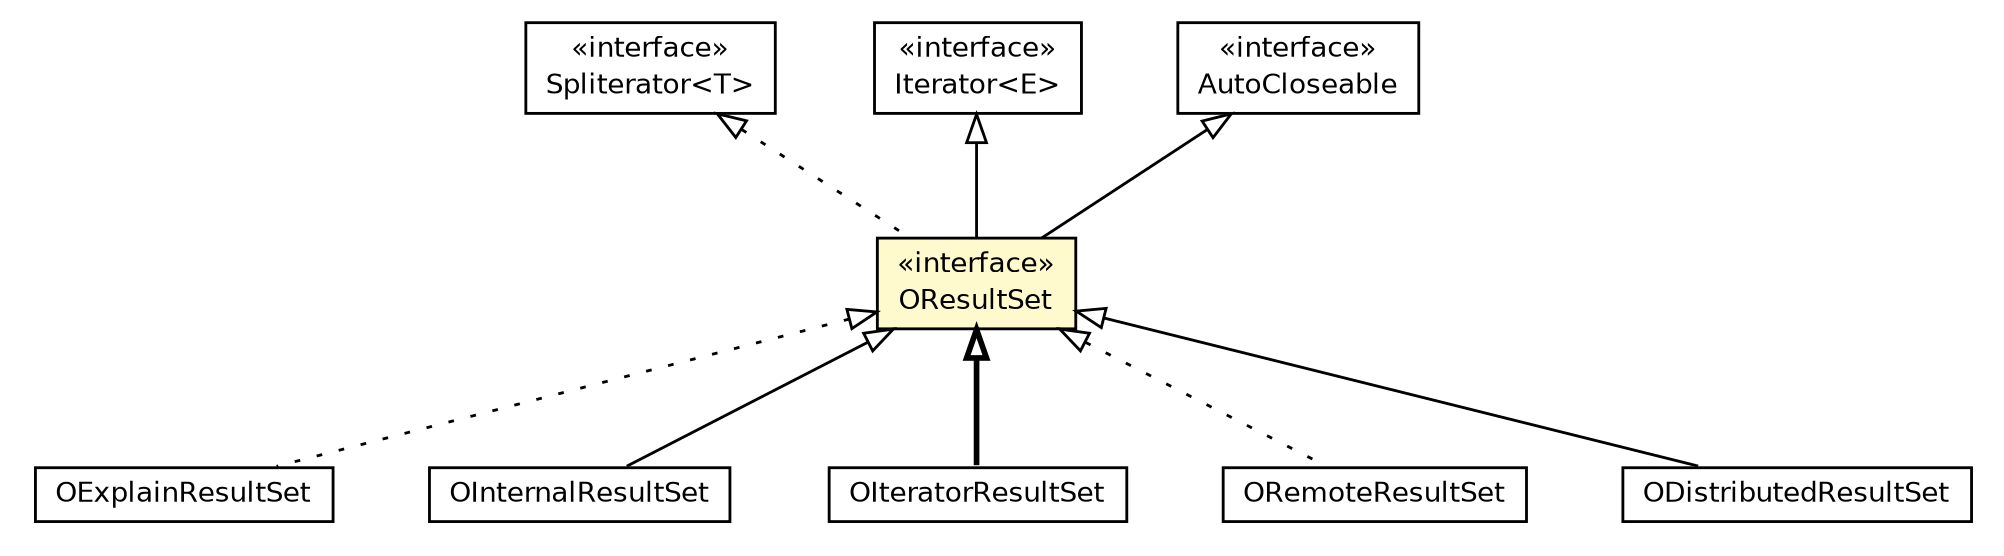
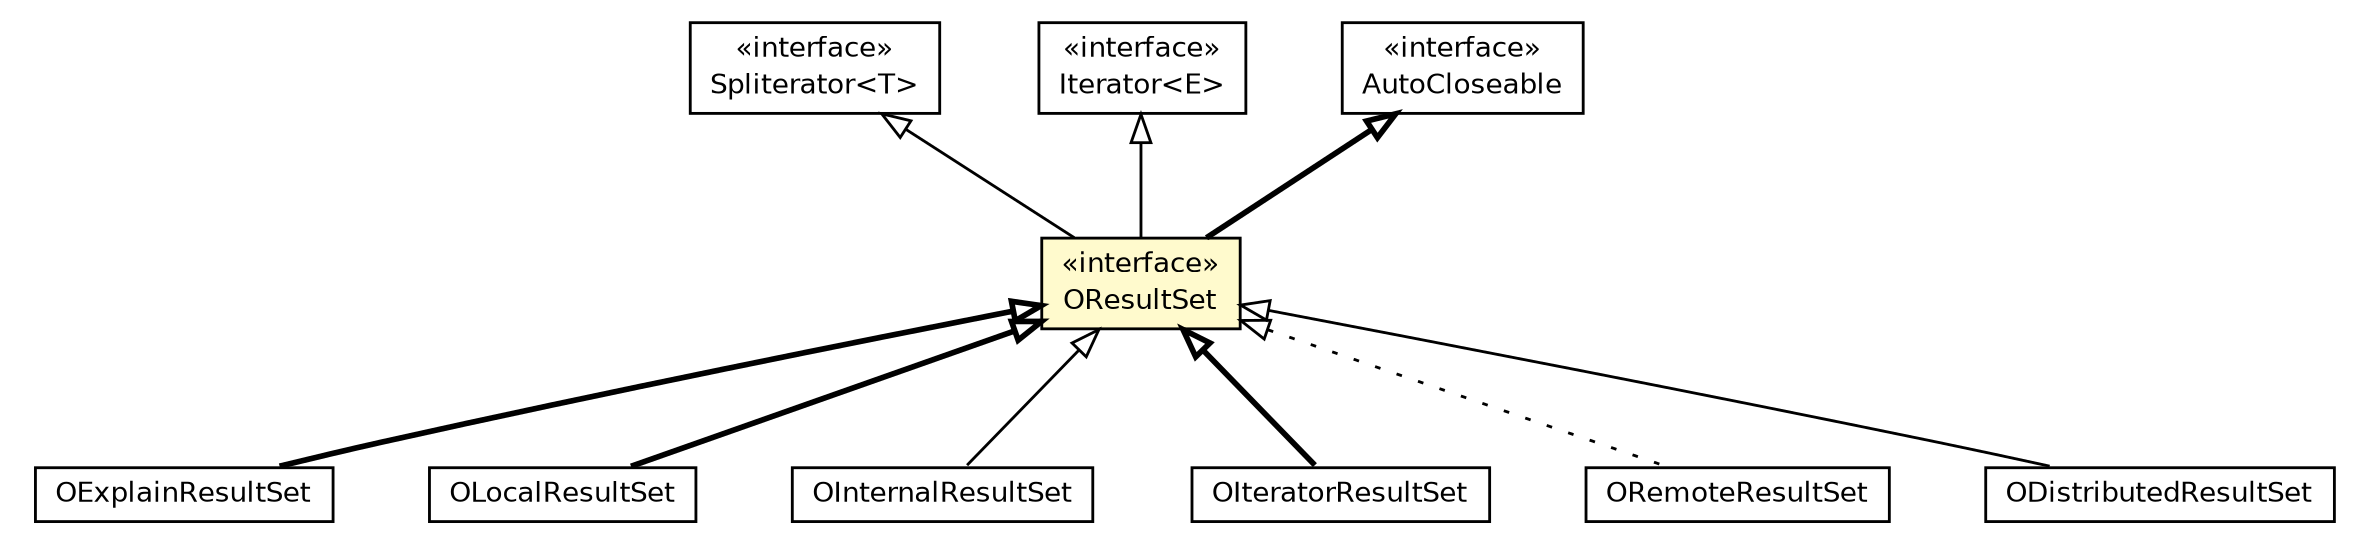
(826, 184) -> (990, 184)
(1125, 184) -> (1289, 184)
(563, 393) -> (646, 385)
none -> (563, 493)
